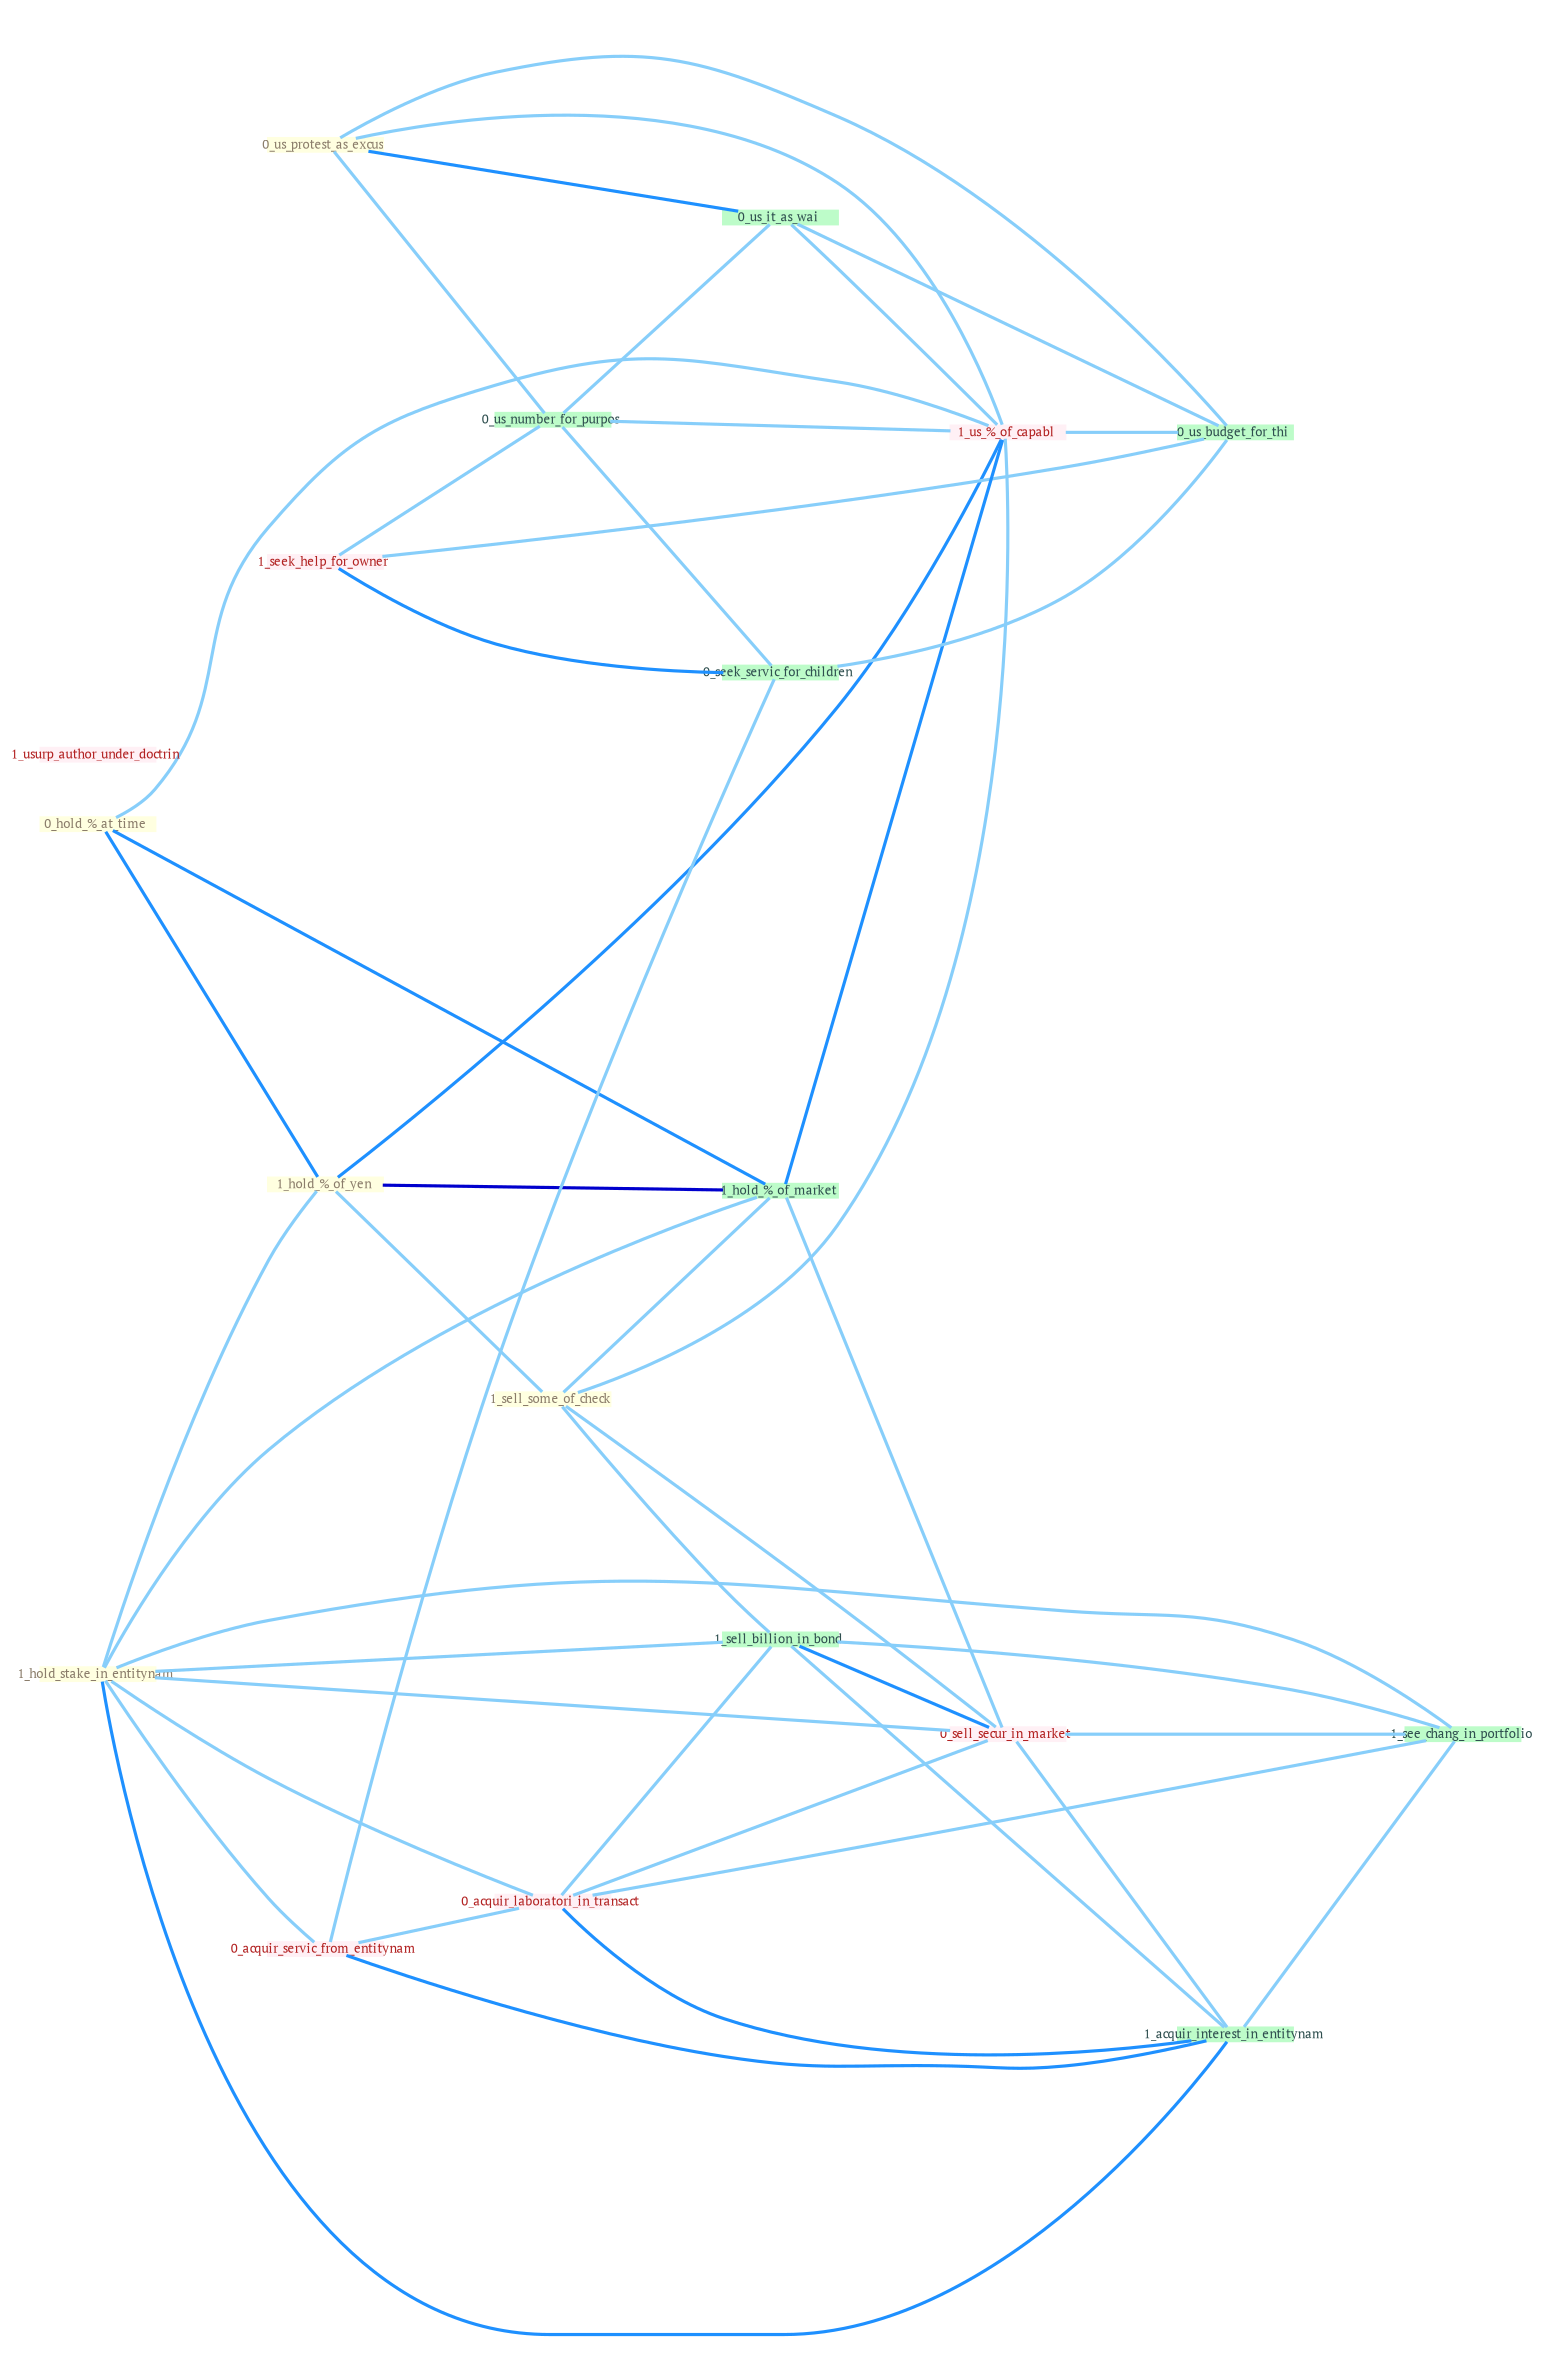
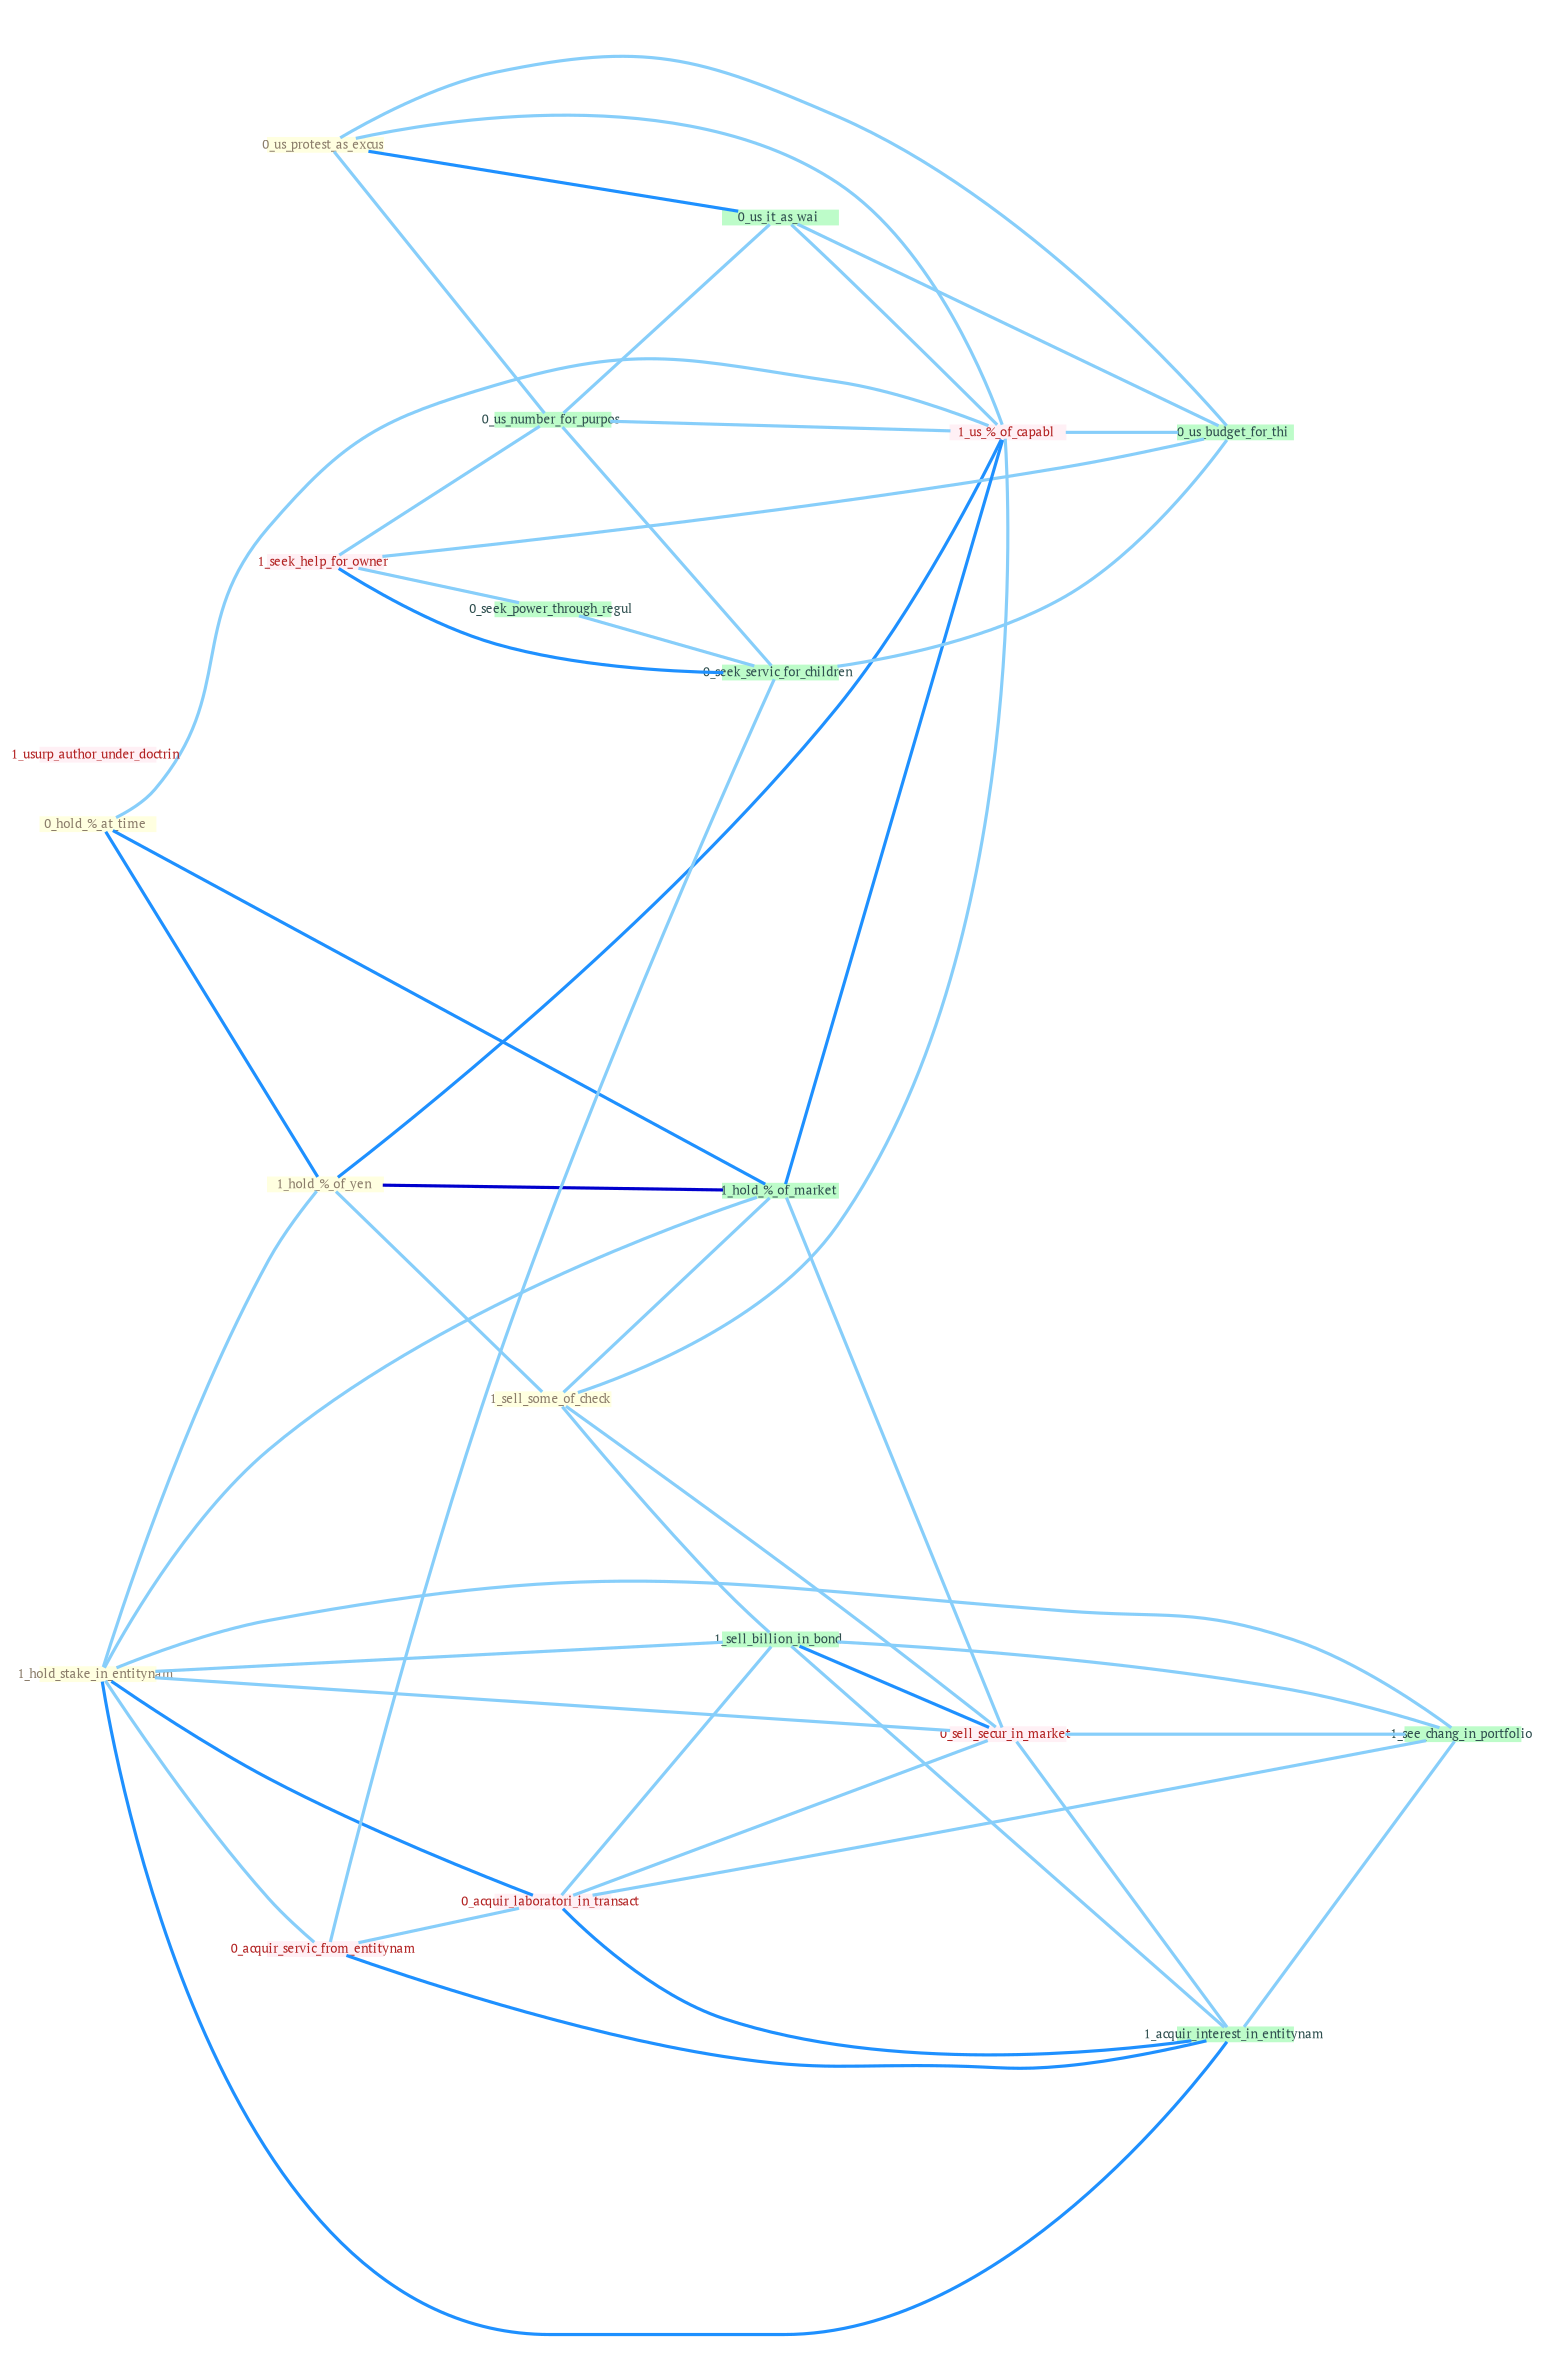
none -> (553, 609)
(315, 1802) -> (315, 1802)
